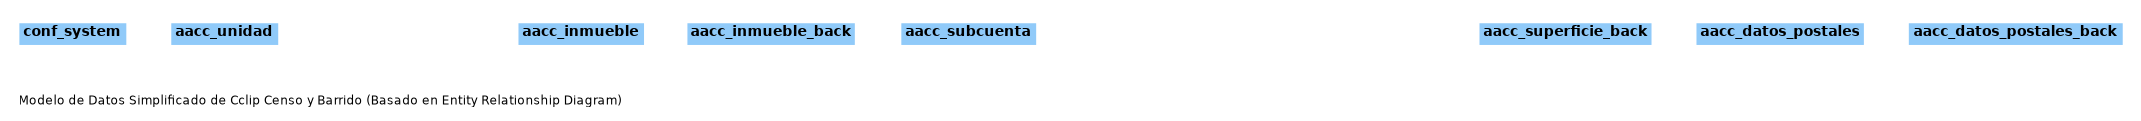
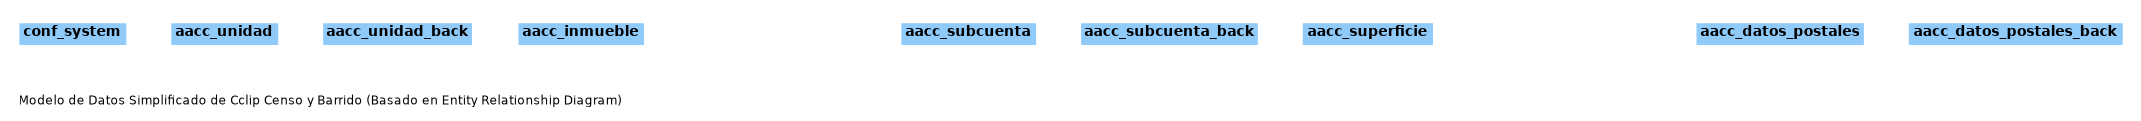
none -> (398, 34)
(771, 34) -> none
none -> (1169, 34)
none -> (1368, 34)
(1565, 34) -> none
